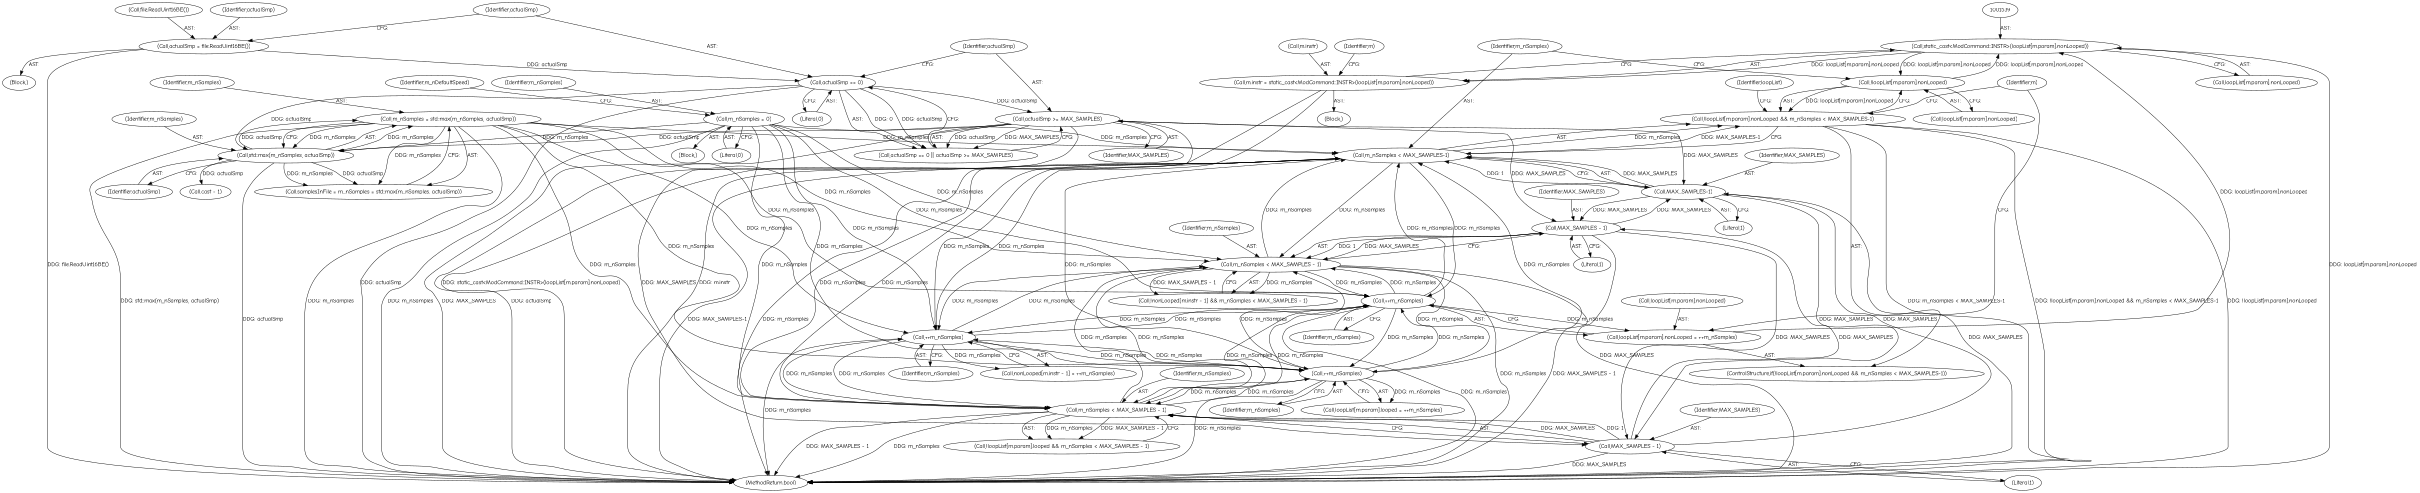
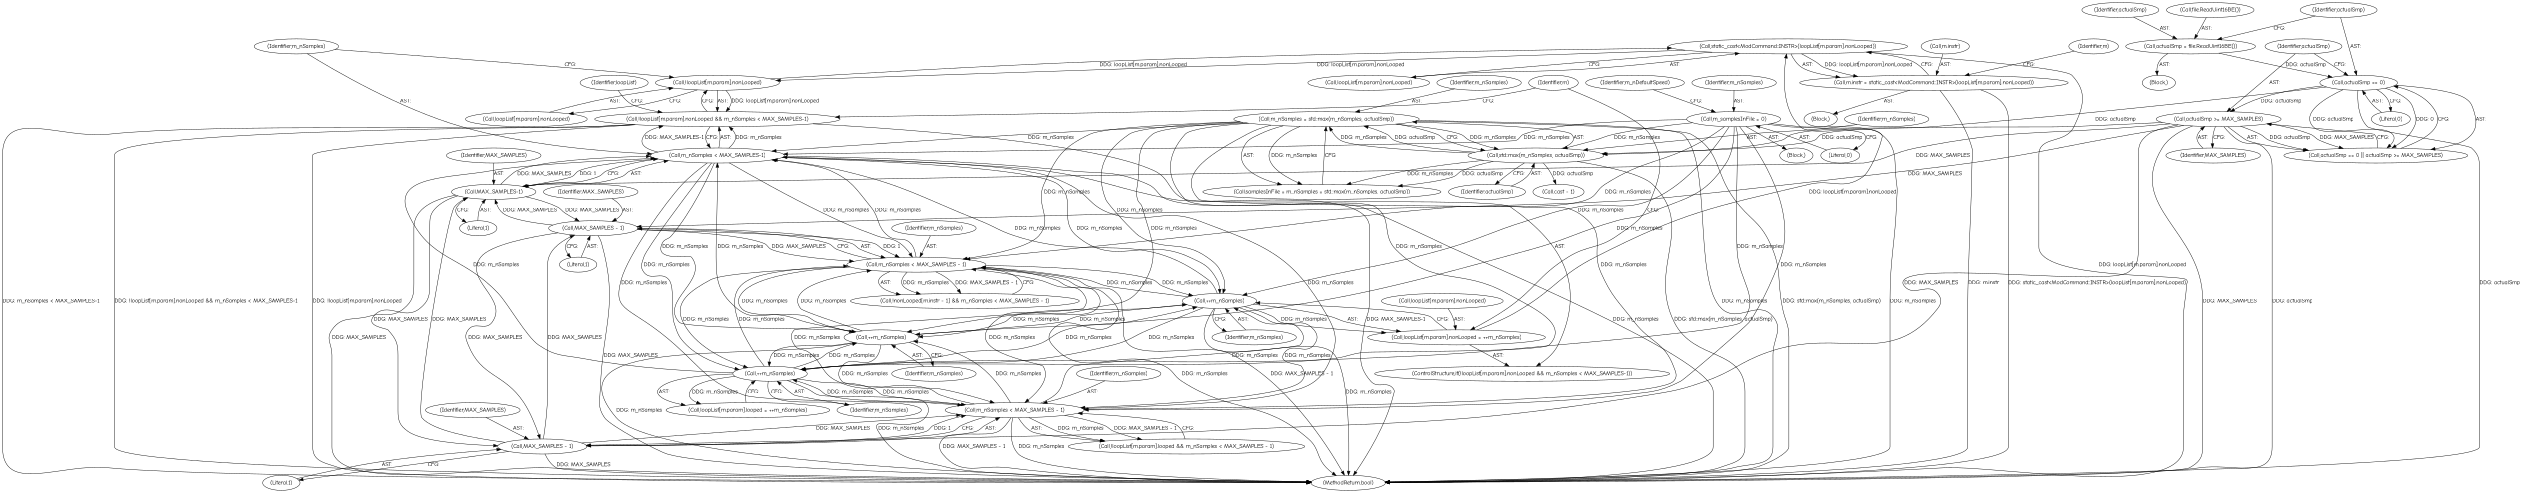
(2000, 10) -> none
(744, 119) -> (1734, 119)
(263, 319) -> (1723, 319)
(1058, 374) -> none
(151, 468) -> none
